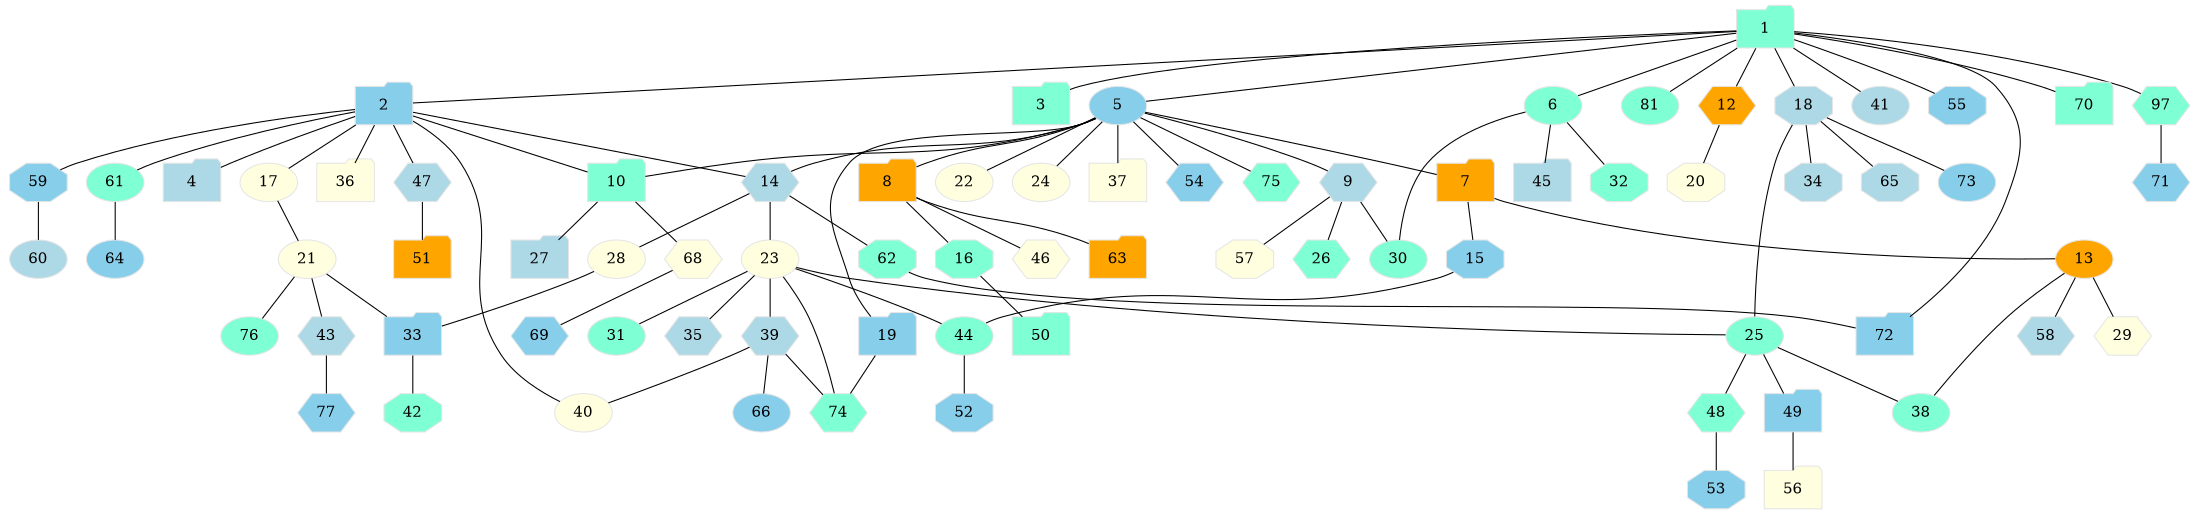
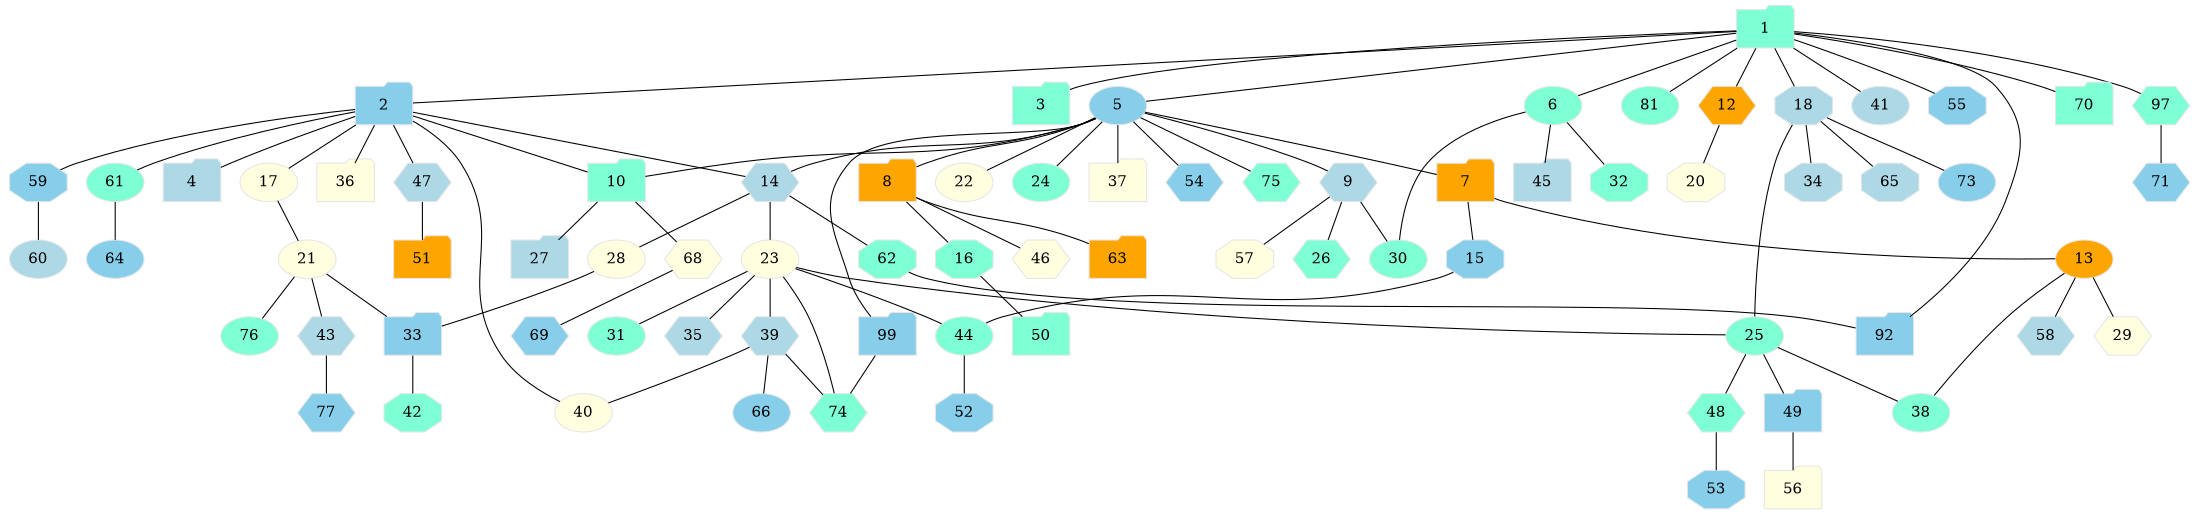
(1041, 182) -> (1041, 182)
(887, 336) -> (887, 336)
(1885, 336) -> (1885, 336)
